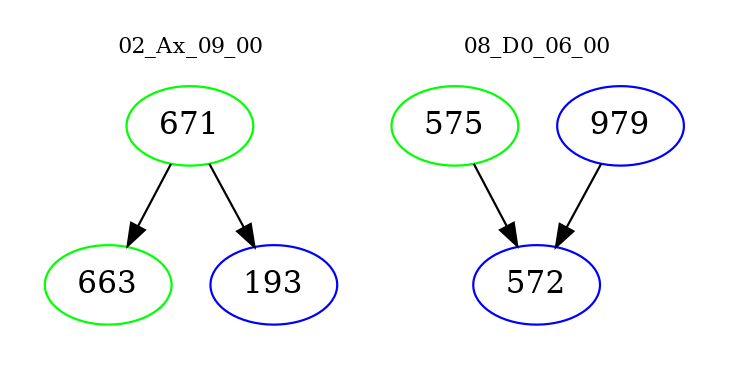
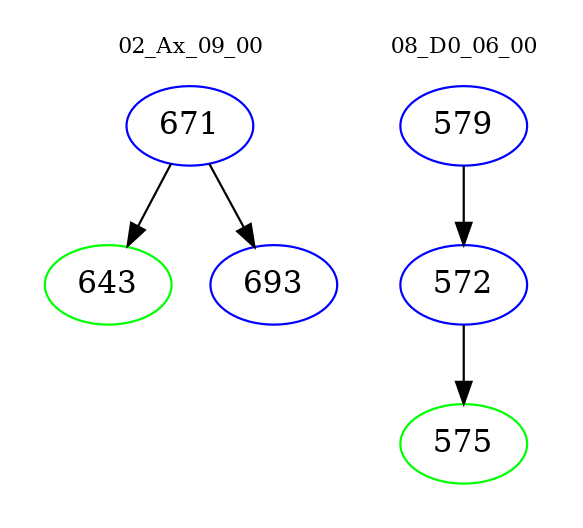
(190, 126) -> (190, 126)
(621, 126) -> (464, 126)
(490, 195) -> (464, 354)
(108, 285) -> (108, 285)
(274, 285) -> (274, 285)
